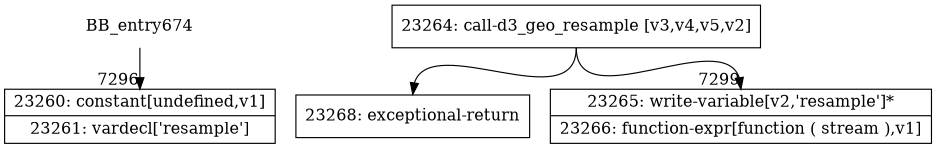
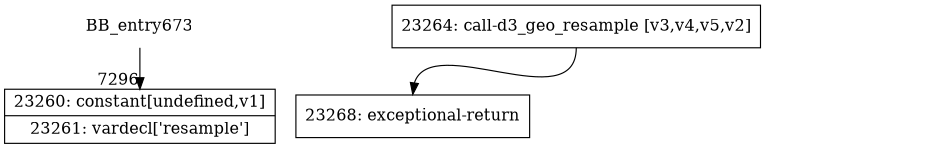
(140, 26) -> (140, 26)
(741, 116) -> none
